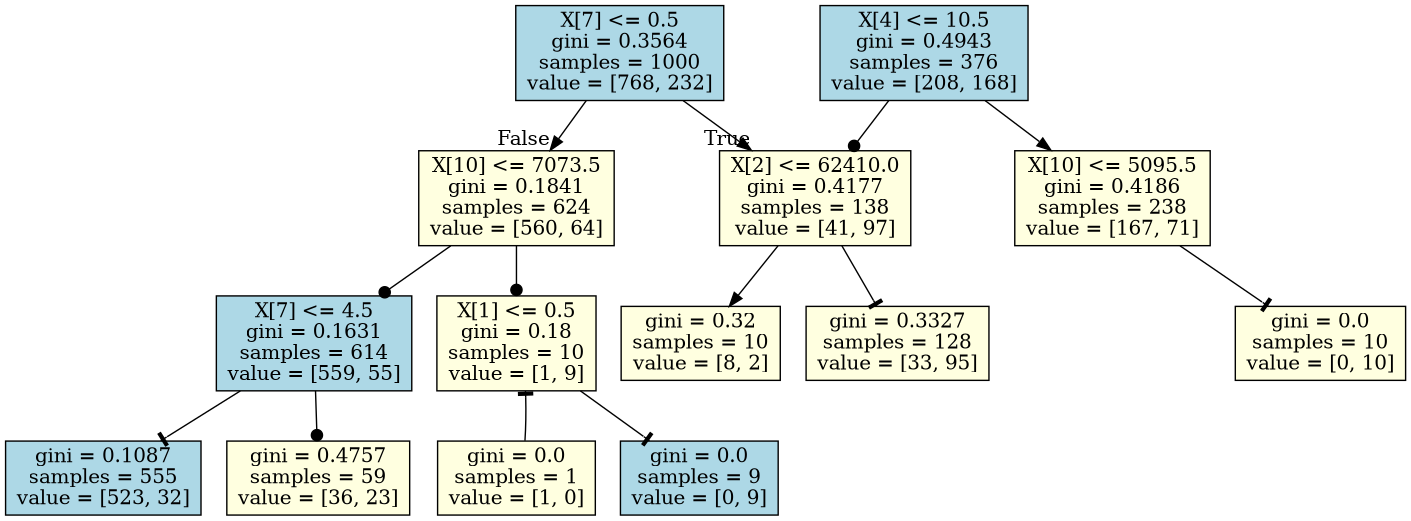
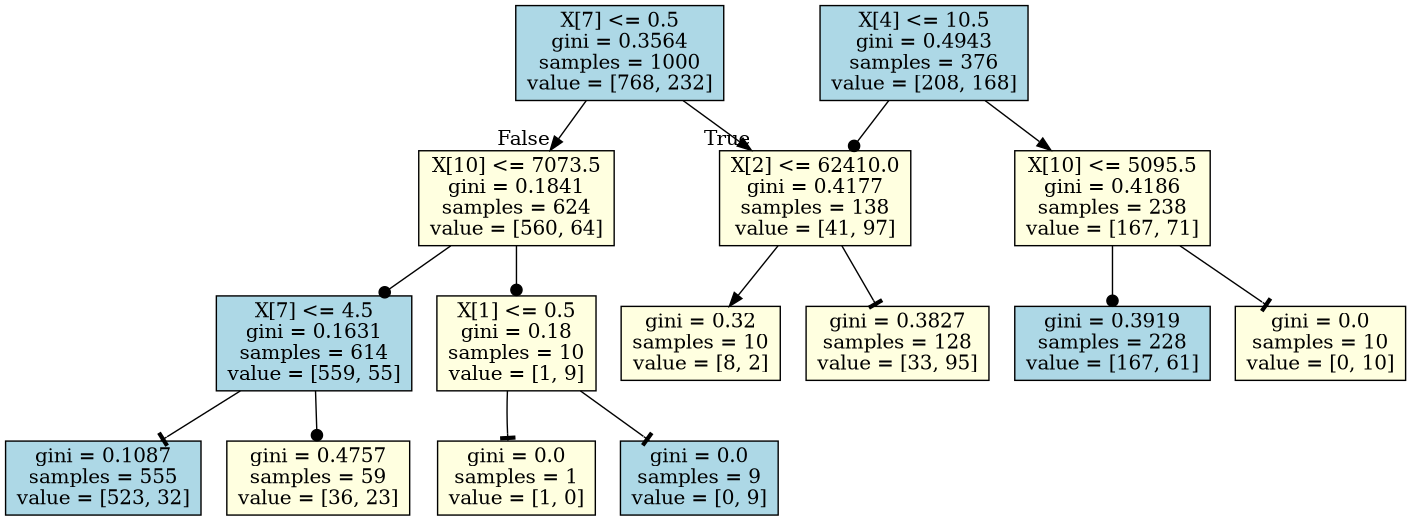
(898, 343) -> (898, 343)
none -> (1112, 343)
(526, 419) -> (507, 412)
